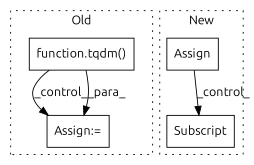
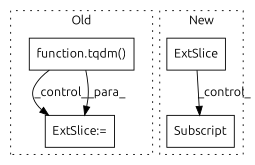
(193, 54) -> (196, 54)
(78, 131) -> (80, 131)
